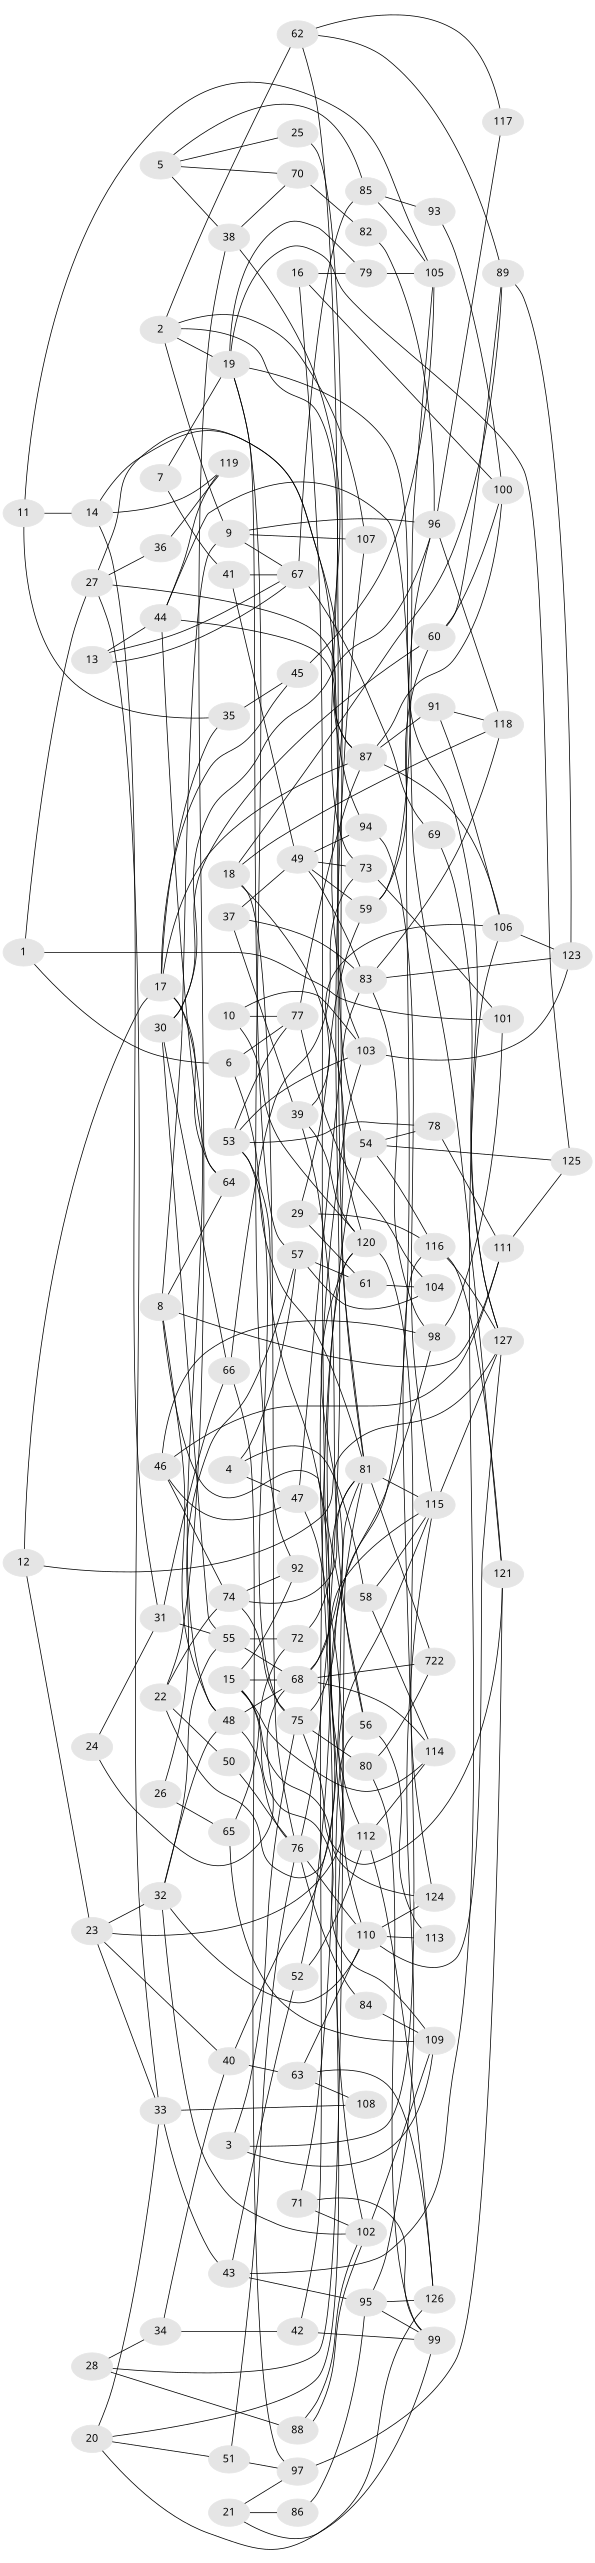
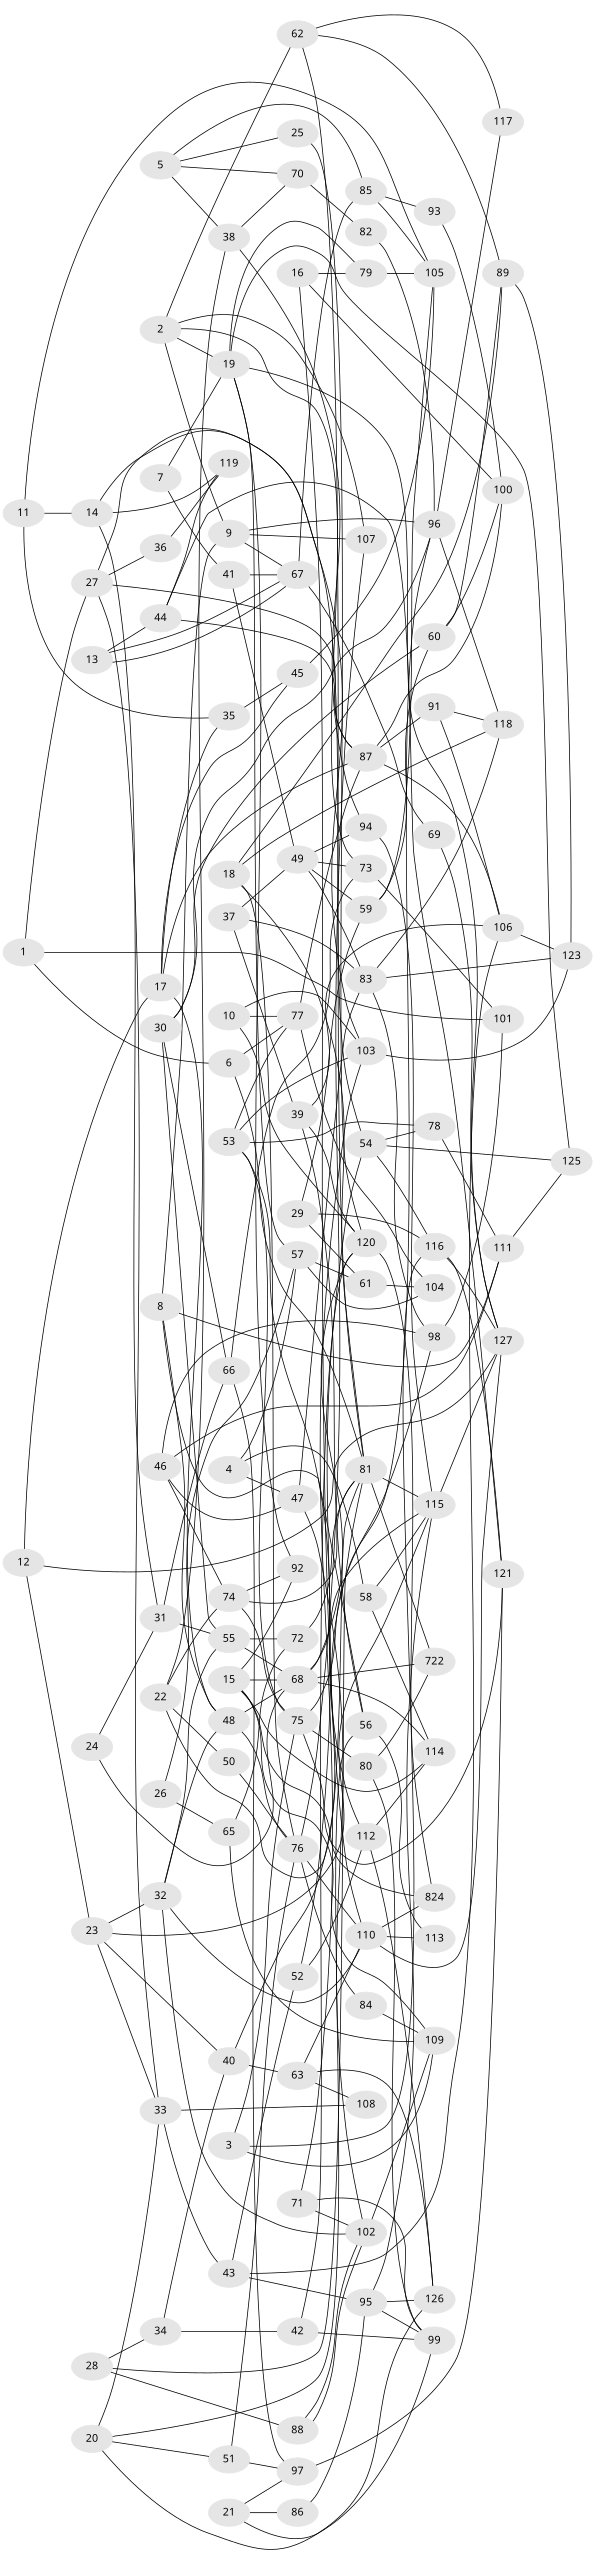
(229, 1183) -> none
(435, 1898) -> (435, 1898)
